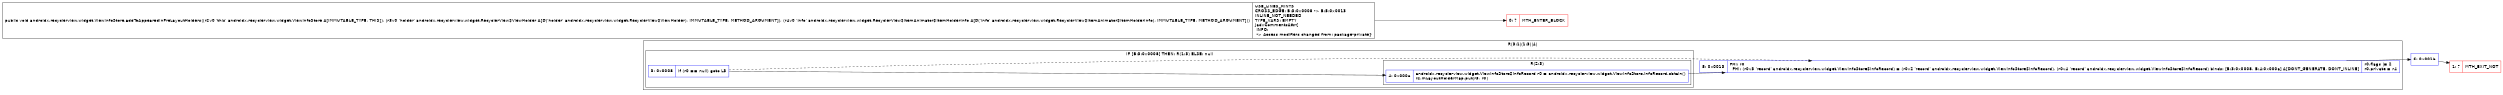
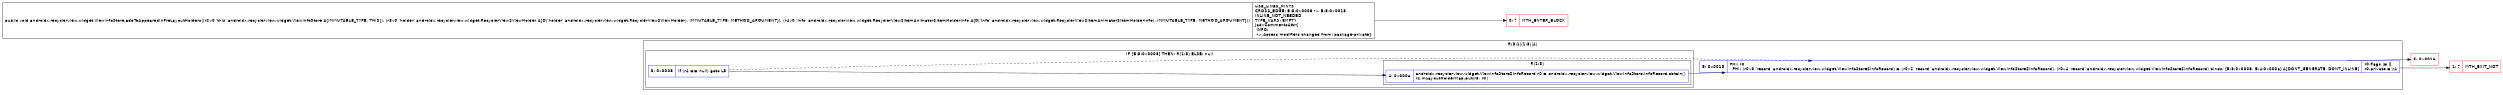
(2425, 59) -> (2425, 59)
(2443, 62) -> (2423, 68)
(1537, 64) -> (1537, 64)
(702, 71) -> (702, 71)
